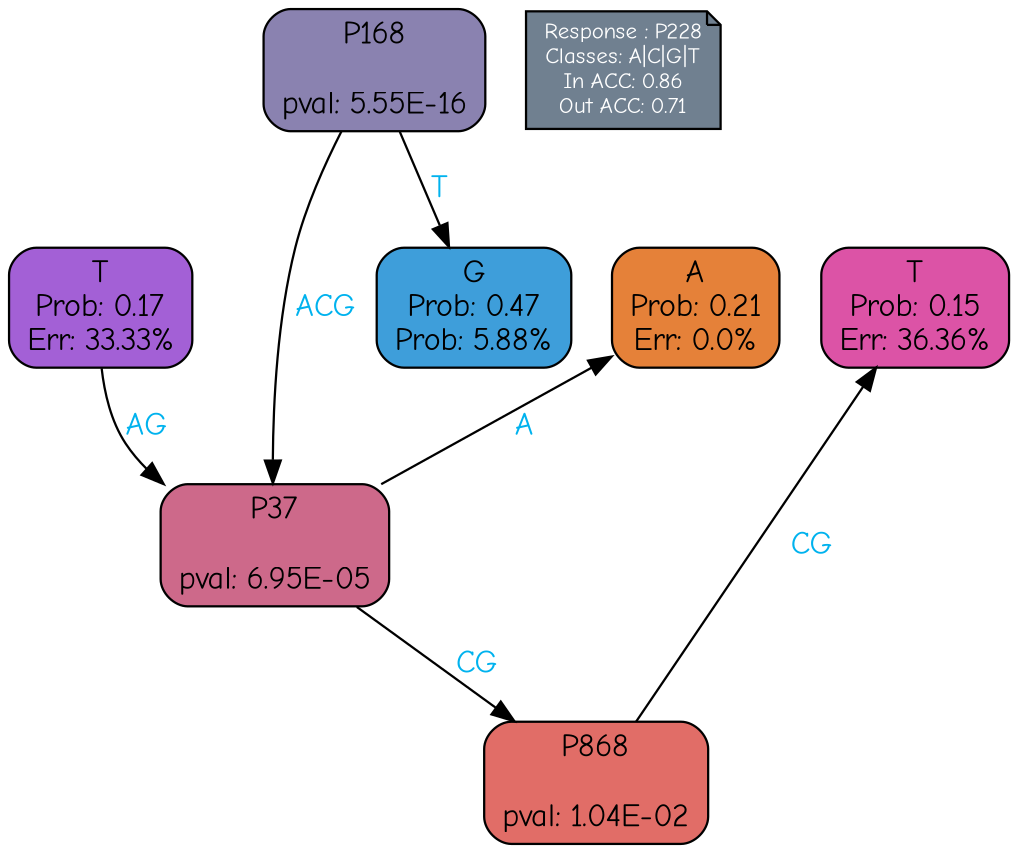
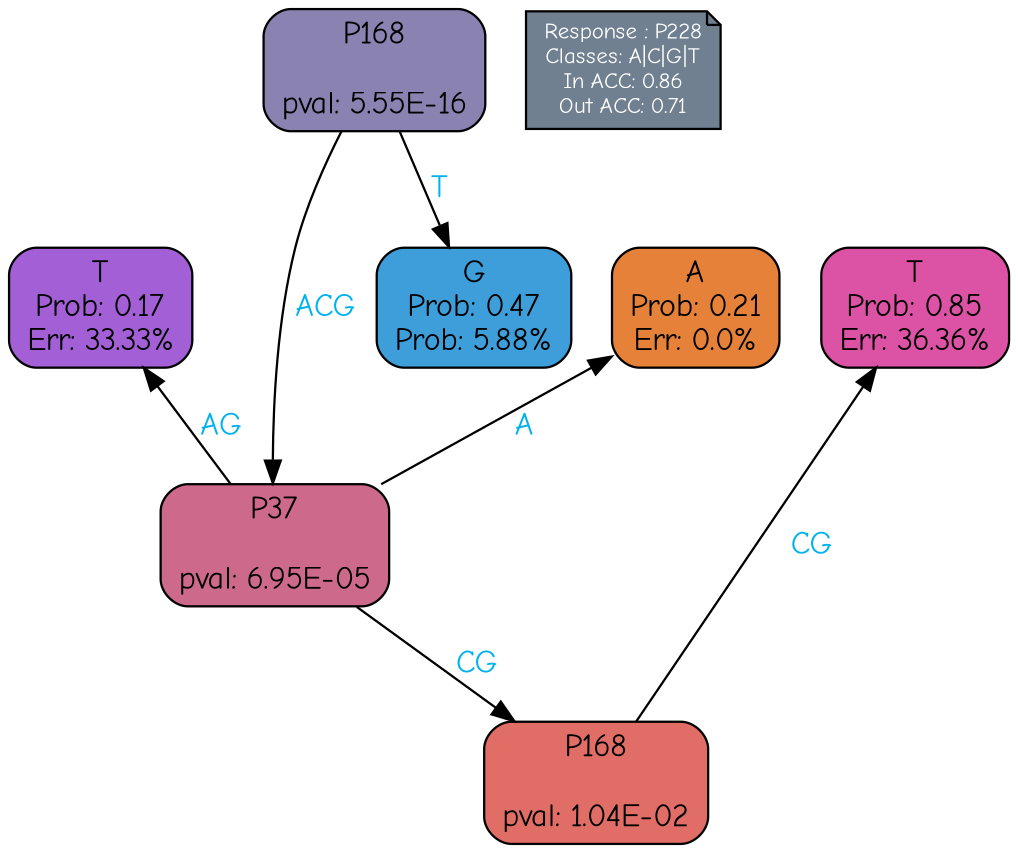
(915, 308) -> (915, 308)
(115, 423) -> (194, 435)
(596, 783) -> (596, 783)
